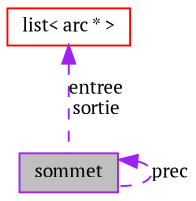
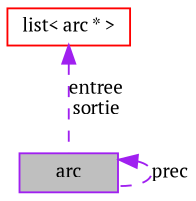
(69, 173) -> (69, 173)
